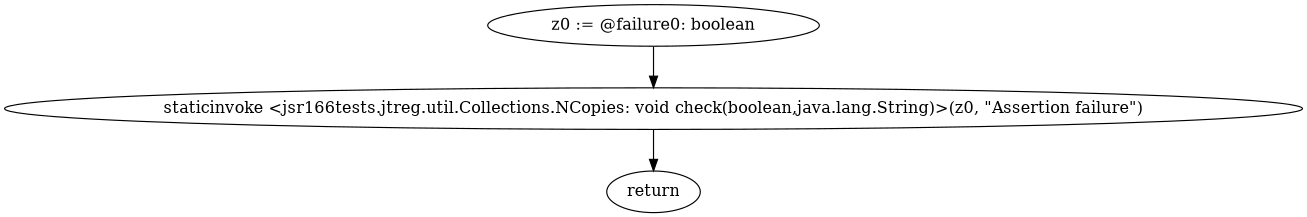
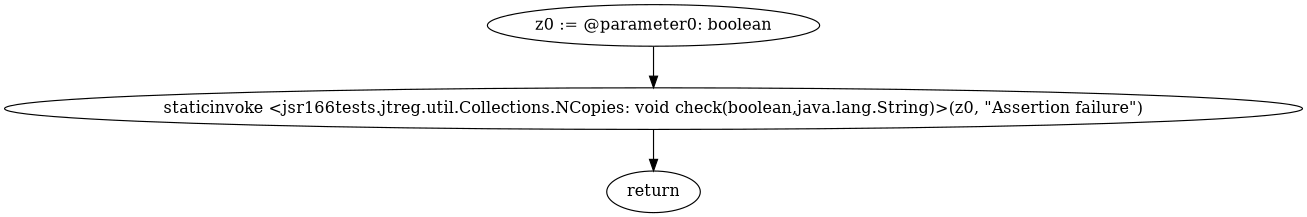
(654, 25) -> (654, 25)
